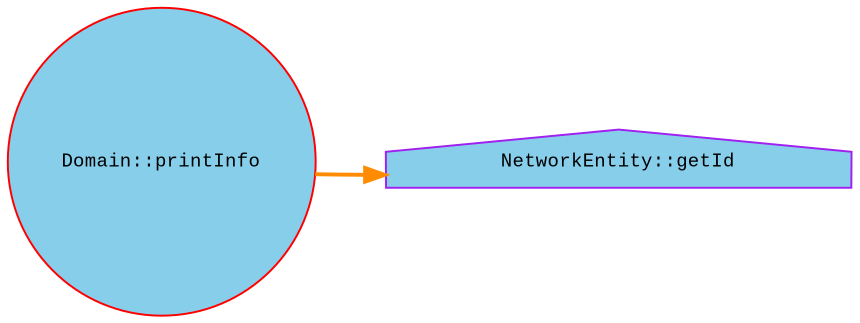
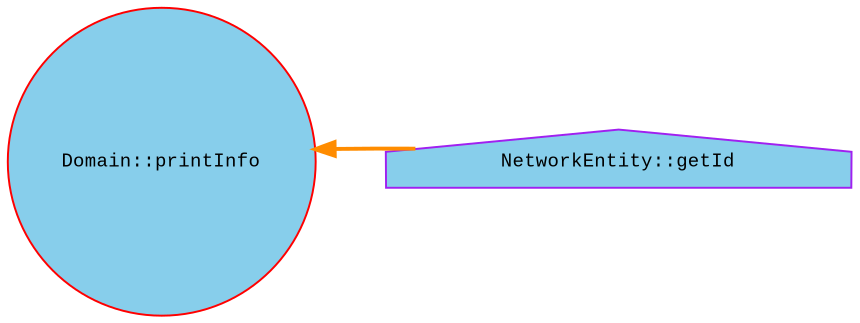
(340, 175) -> (375, 149)
